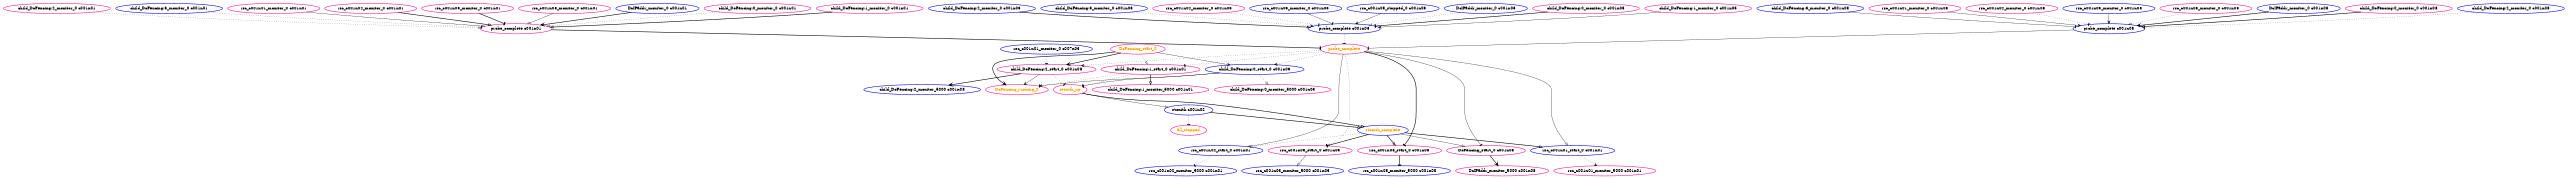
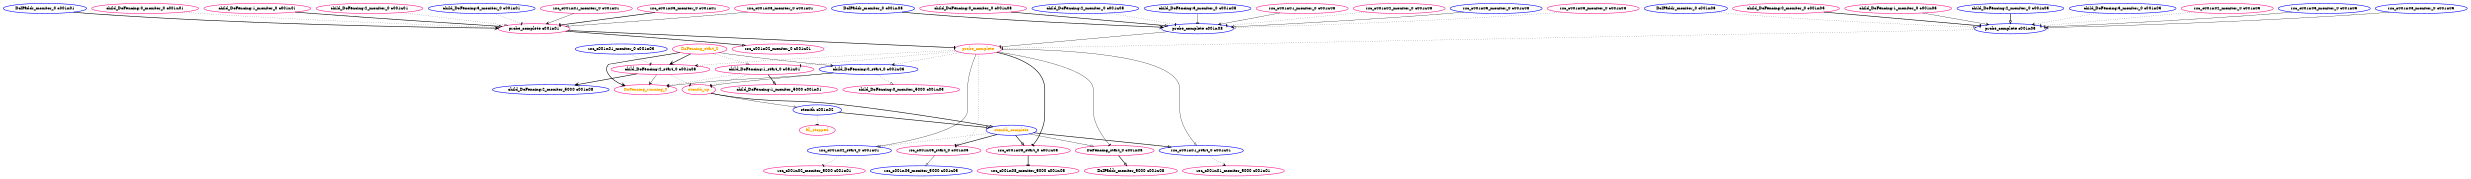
(1393, 8) -> (2421, 8)
(394, 19) -> (561, 18)
(443, 19) -> (654, 38)
(1047, 49) -> (621, 49)
(1151, 69) -> (764, 69)
(1493, 160) -> (1122, 160)
(1186, 171) -> (814, 171)
(1400, 171) -> (1028, 171)
